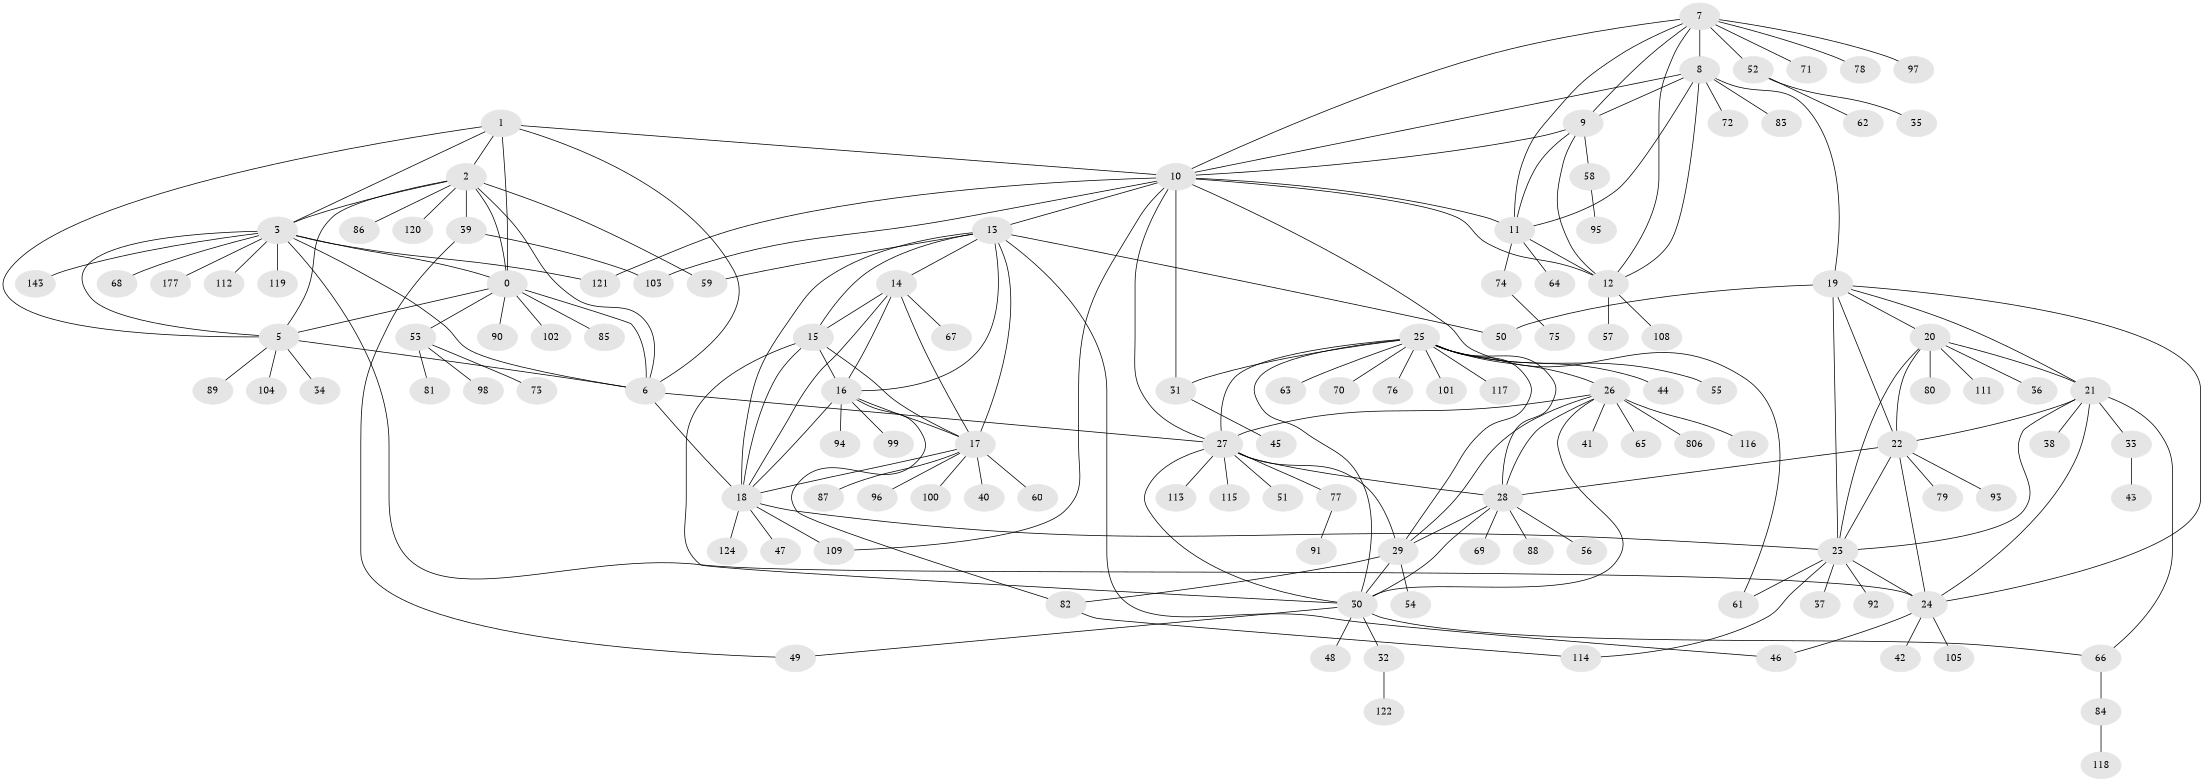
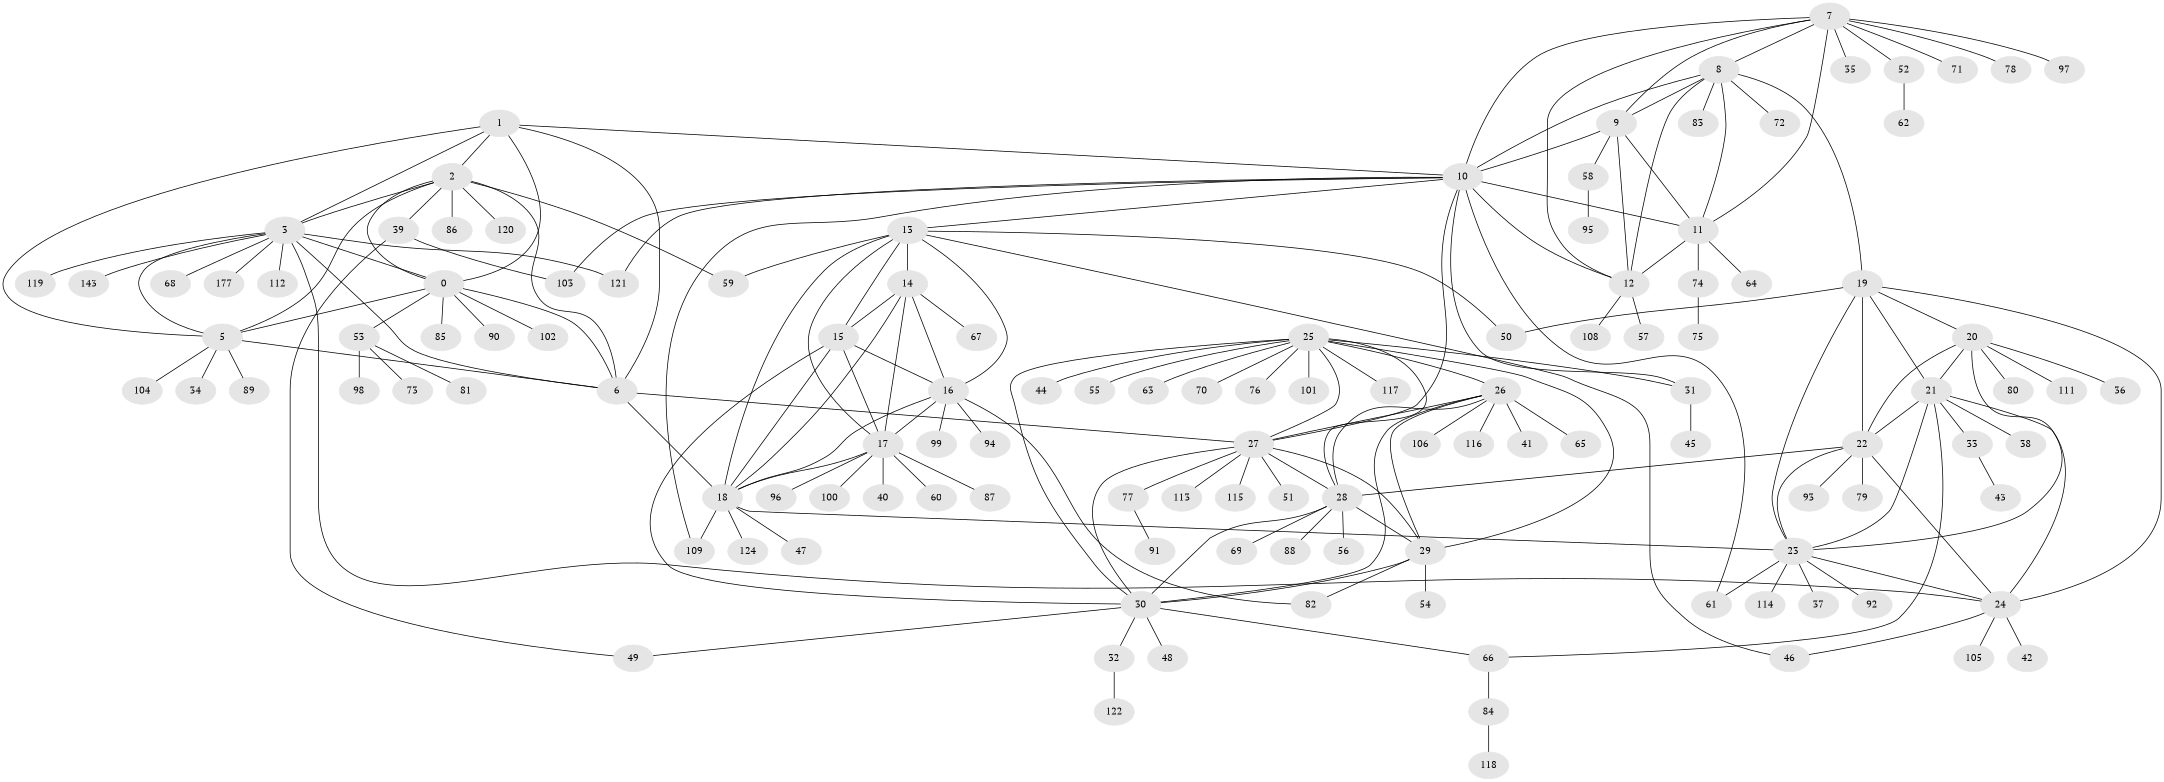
(1835, 97) -> (1840, 43)
(1695, 444) -> (1420, 444)
(1321, 637) -> none
